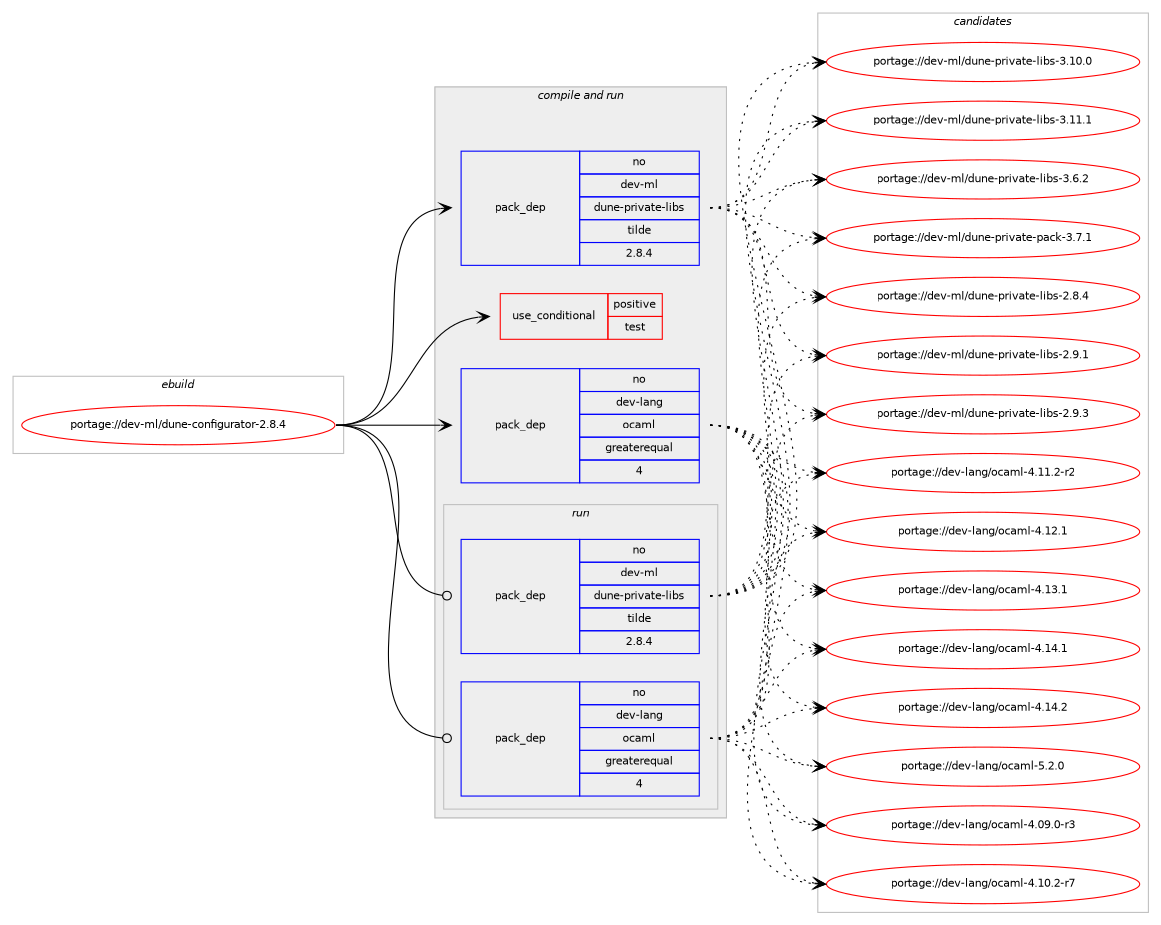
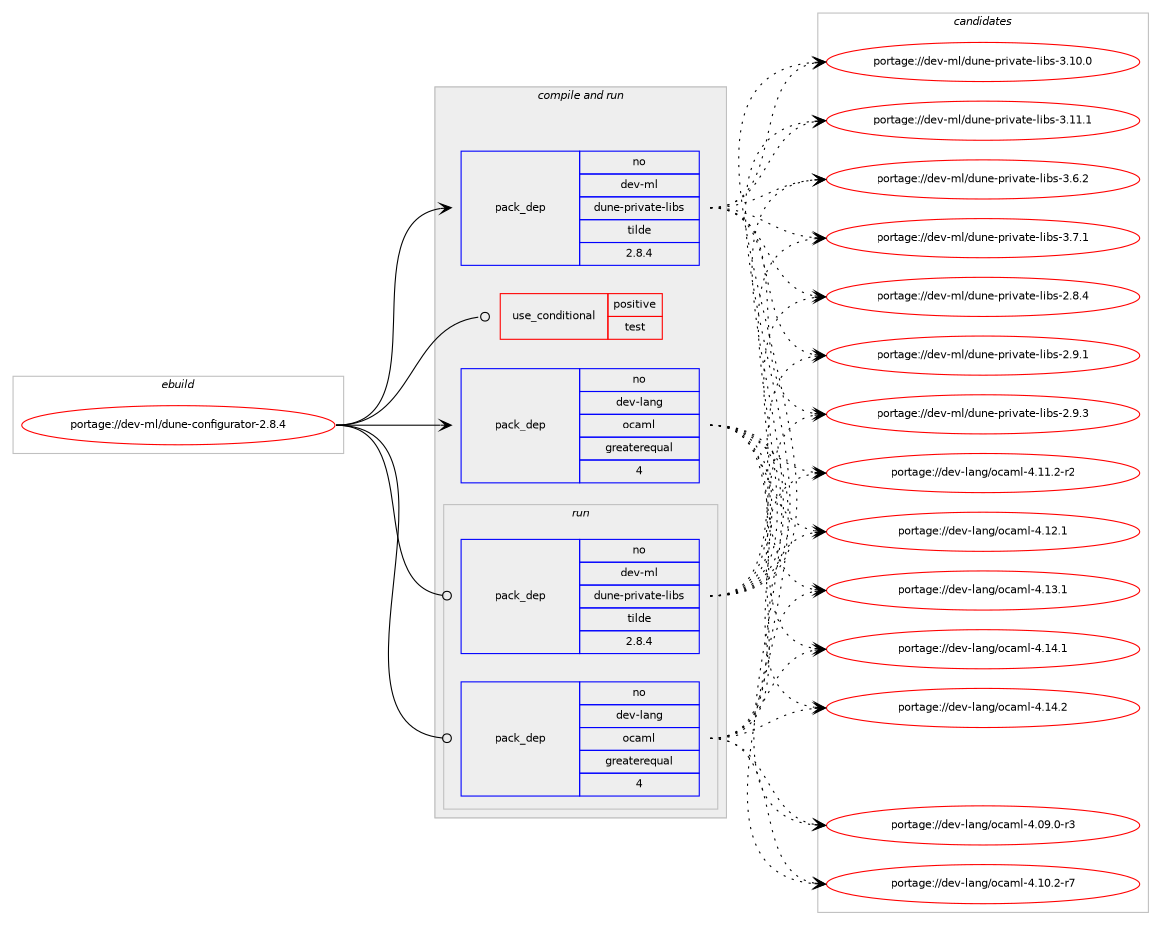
(983, 238) -> (983, 238)
(410, 375) -> (410, 375)
(983, 767) -> none
